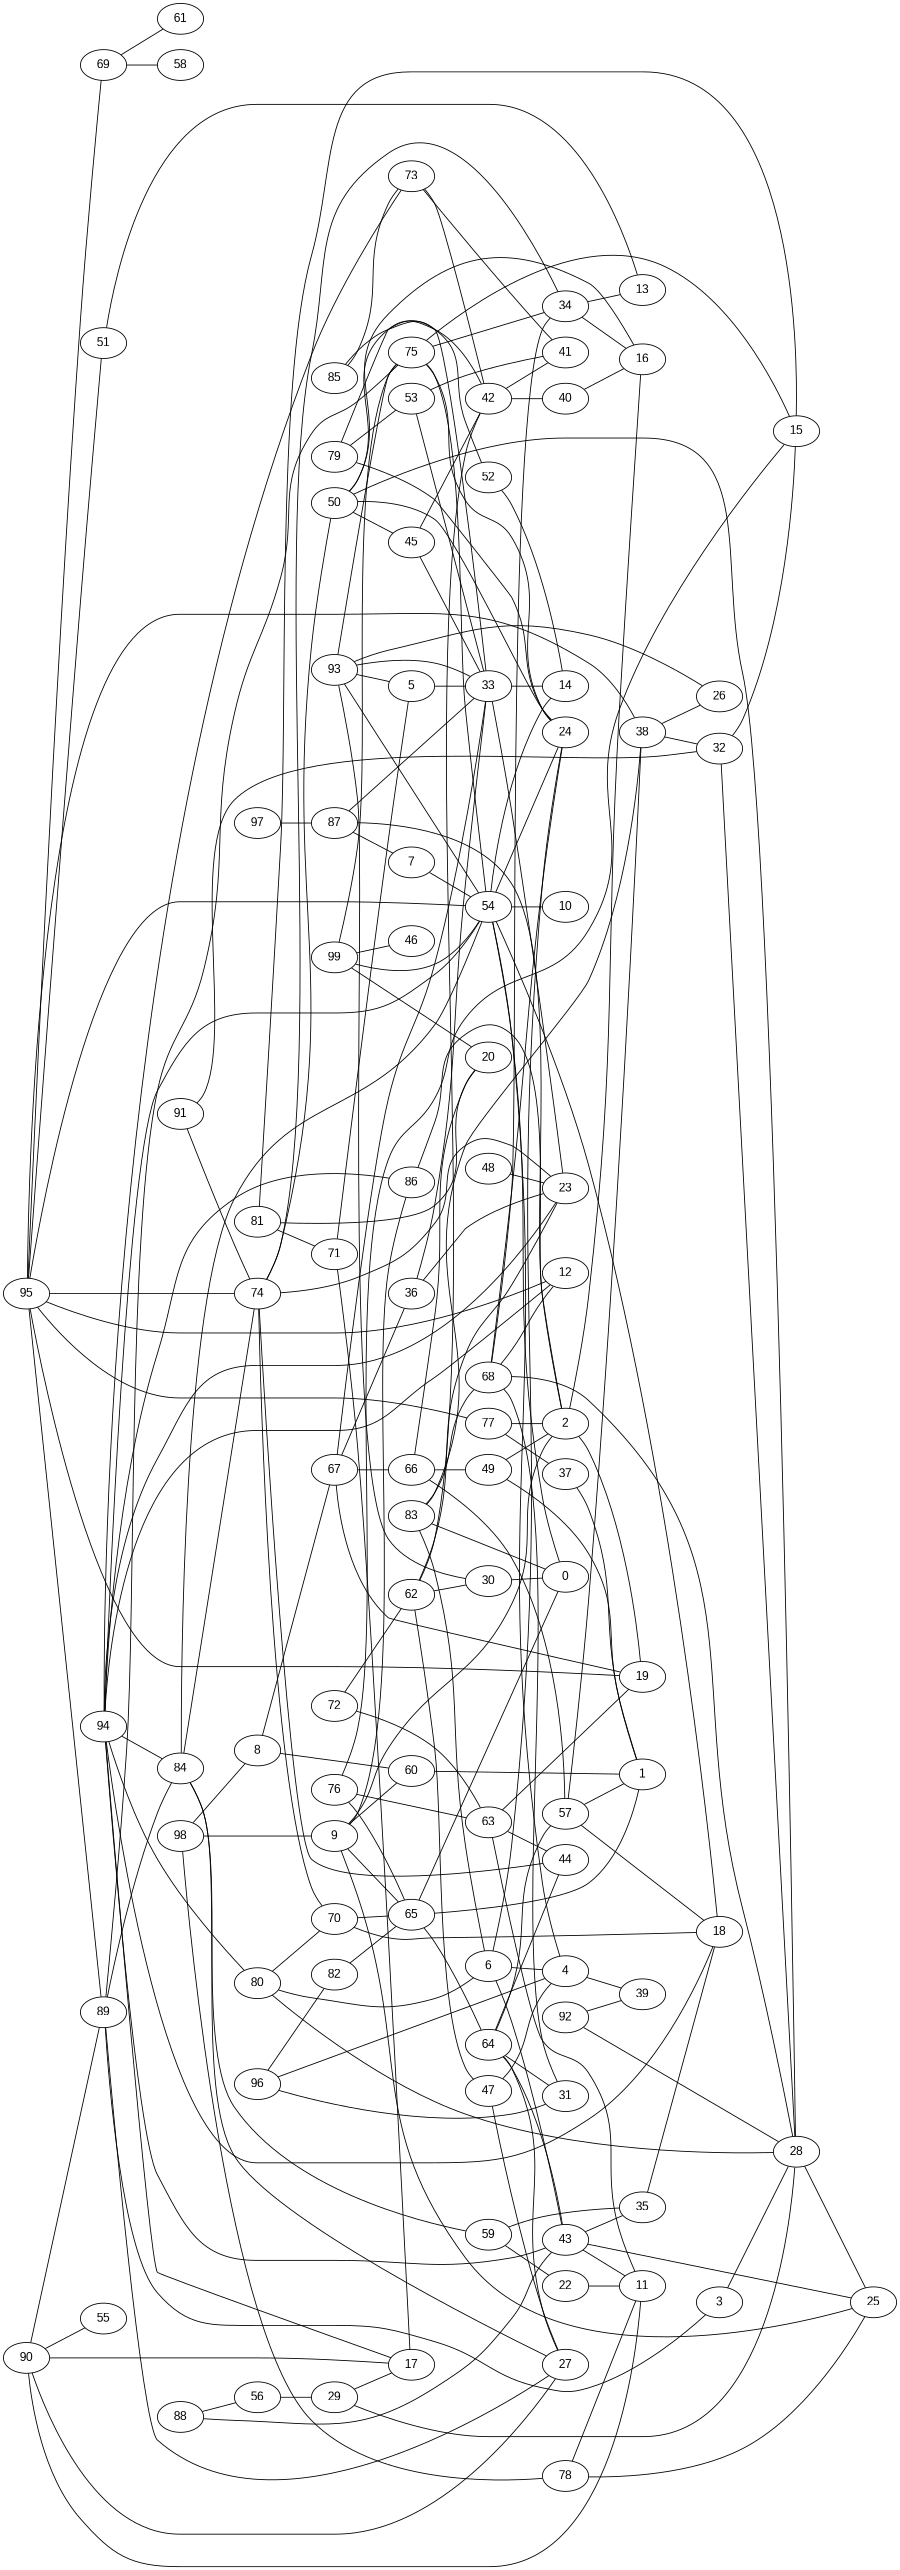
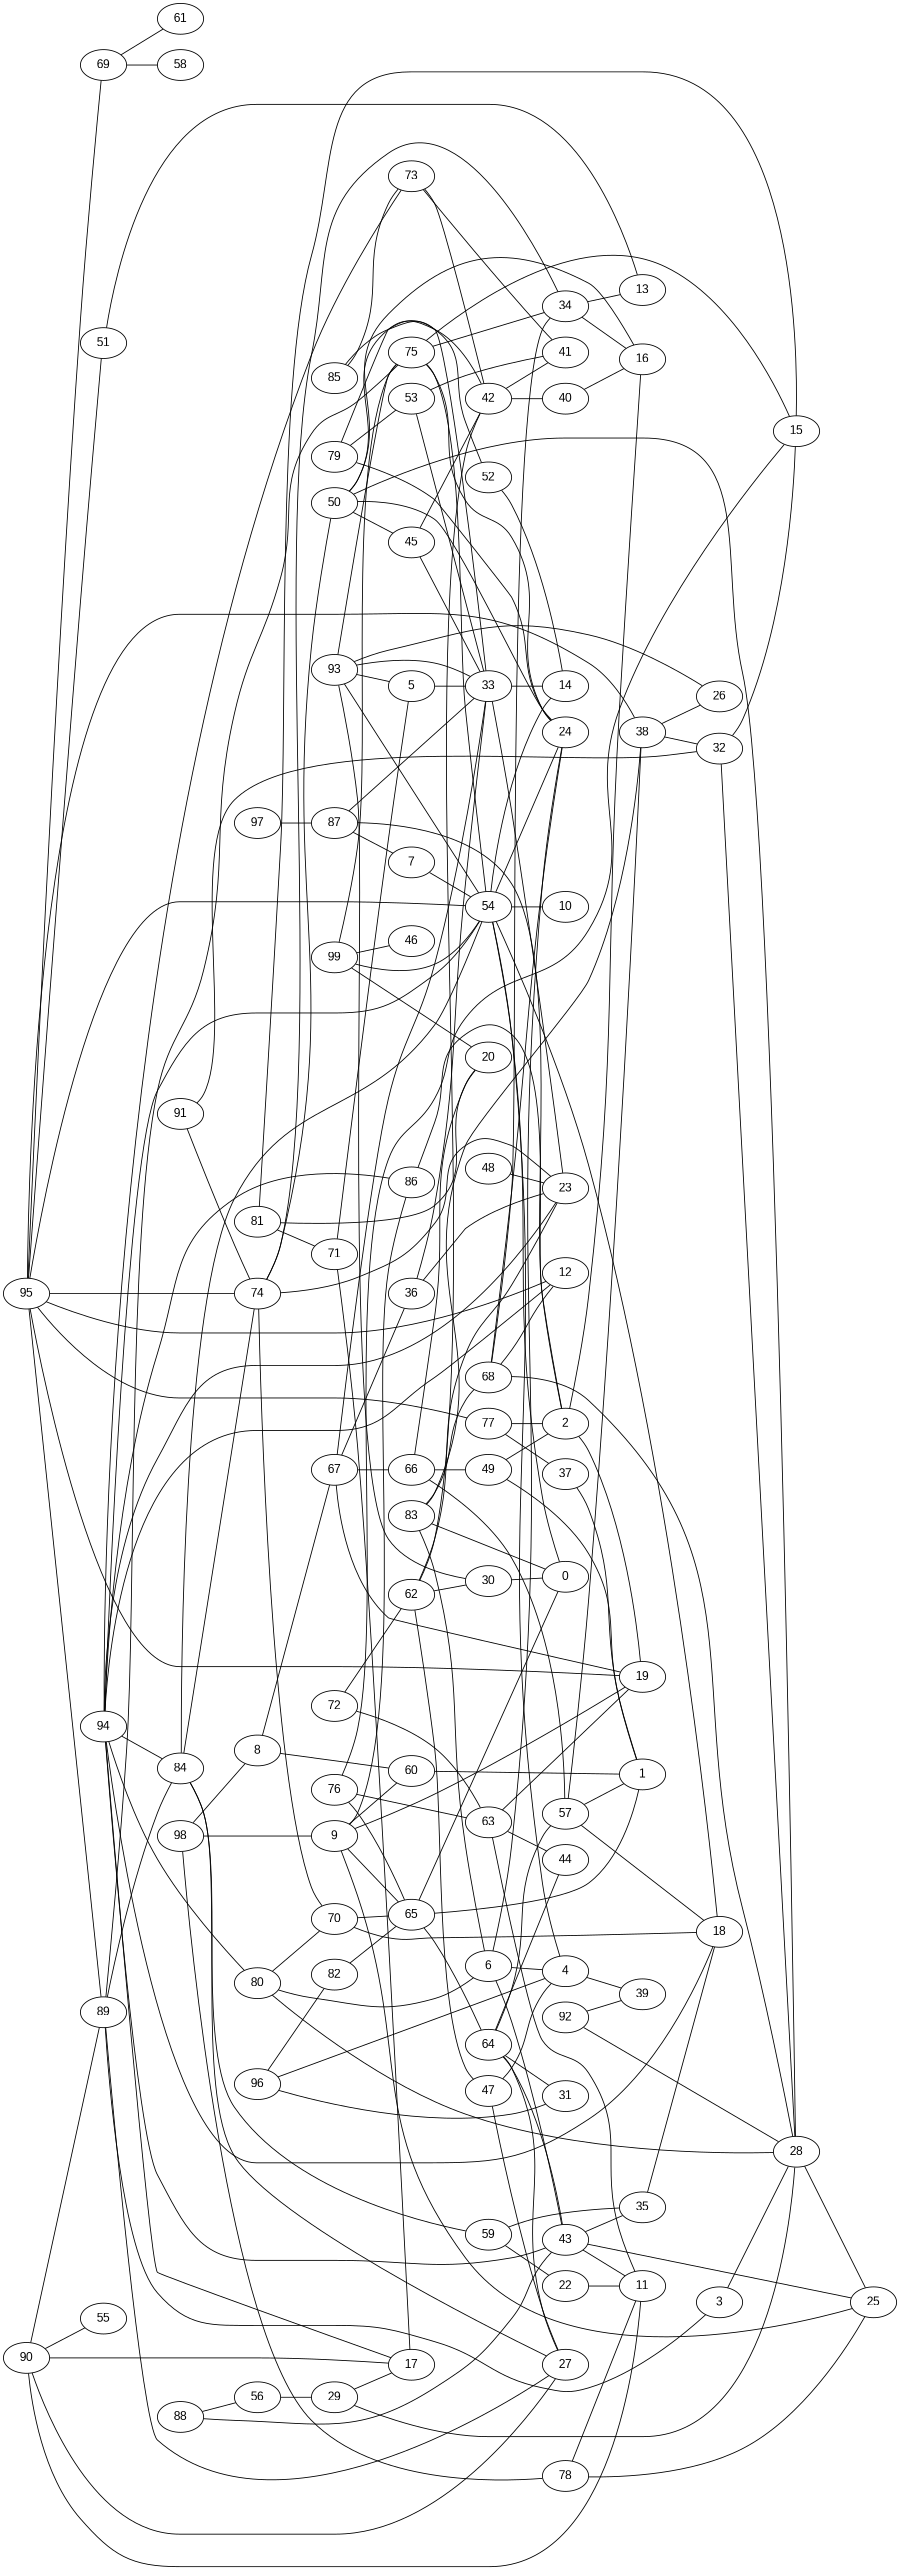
(484, 1647) -> (493, 1764)
(287, 1702) -> none
(536, 1734) -> none
